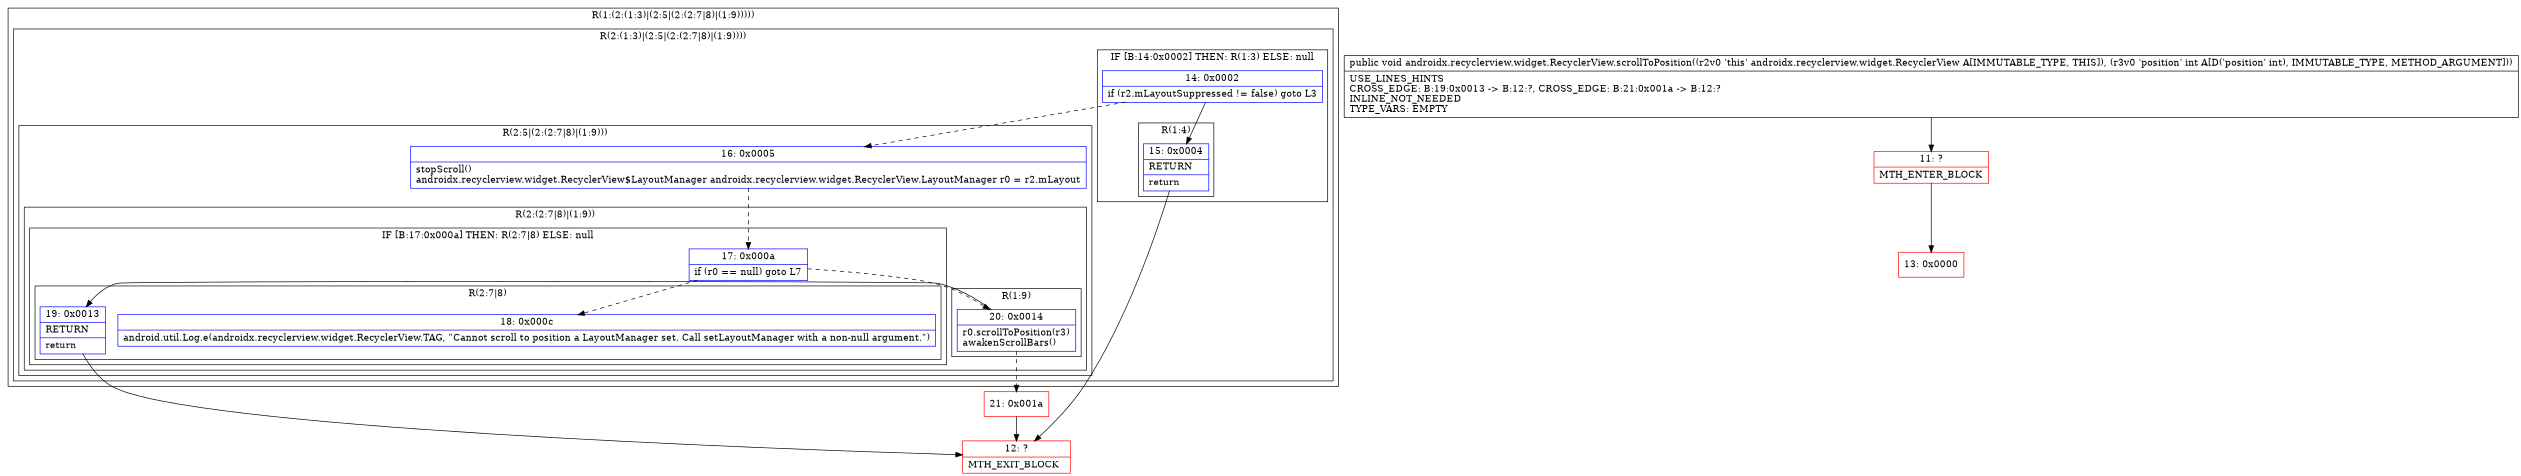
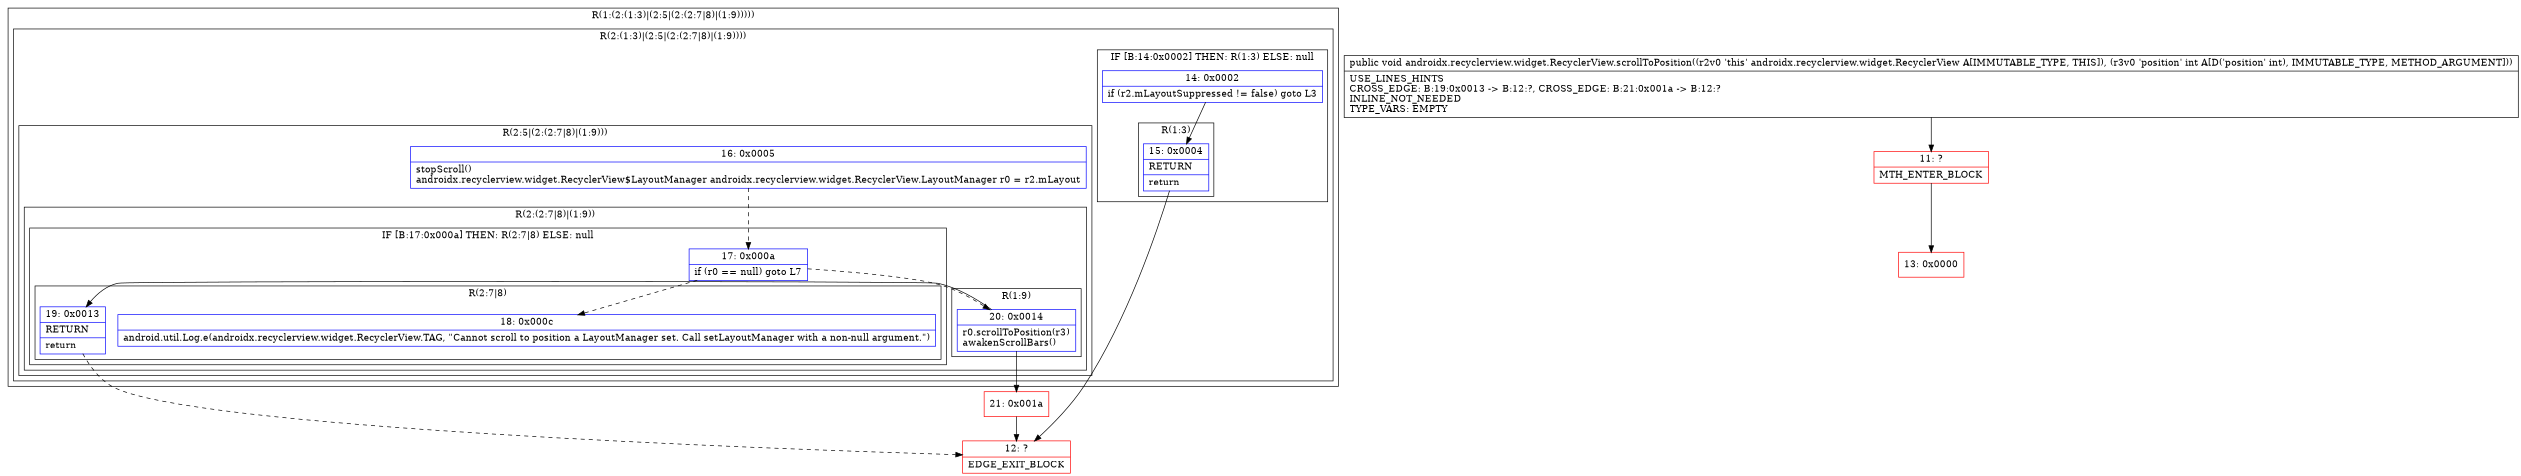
(1018, 121) -> none
(1176, 131) -> (1176, 131)
(1016, 365) -> (1016, 365)
(510, 435) -> (510, 435)
(1014, 465) -> (1016, 465)
